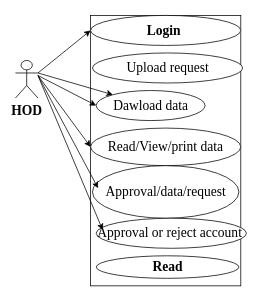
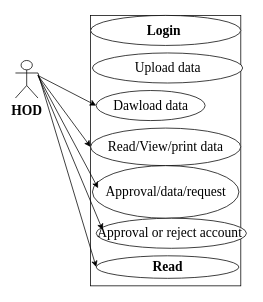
(63, 52) -> none
(168, 68) -> (168, 68)
(73, 83) -> (70, 179)
